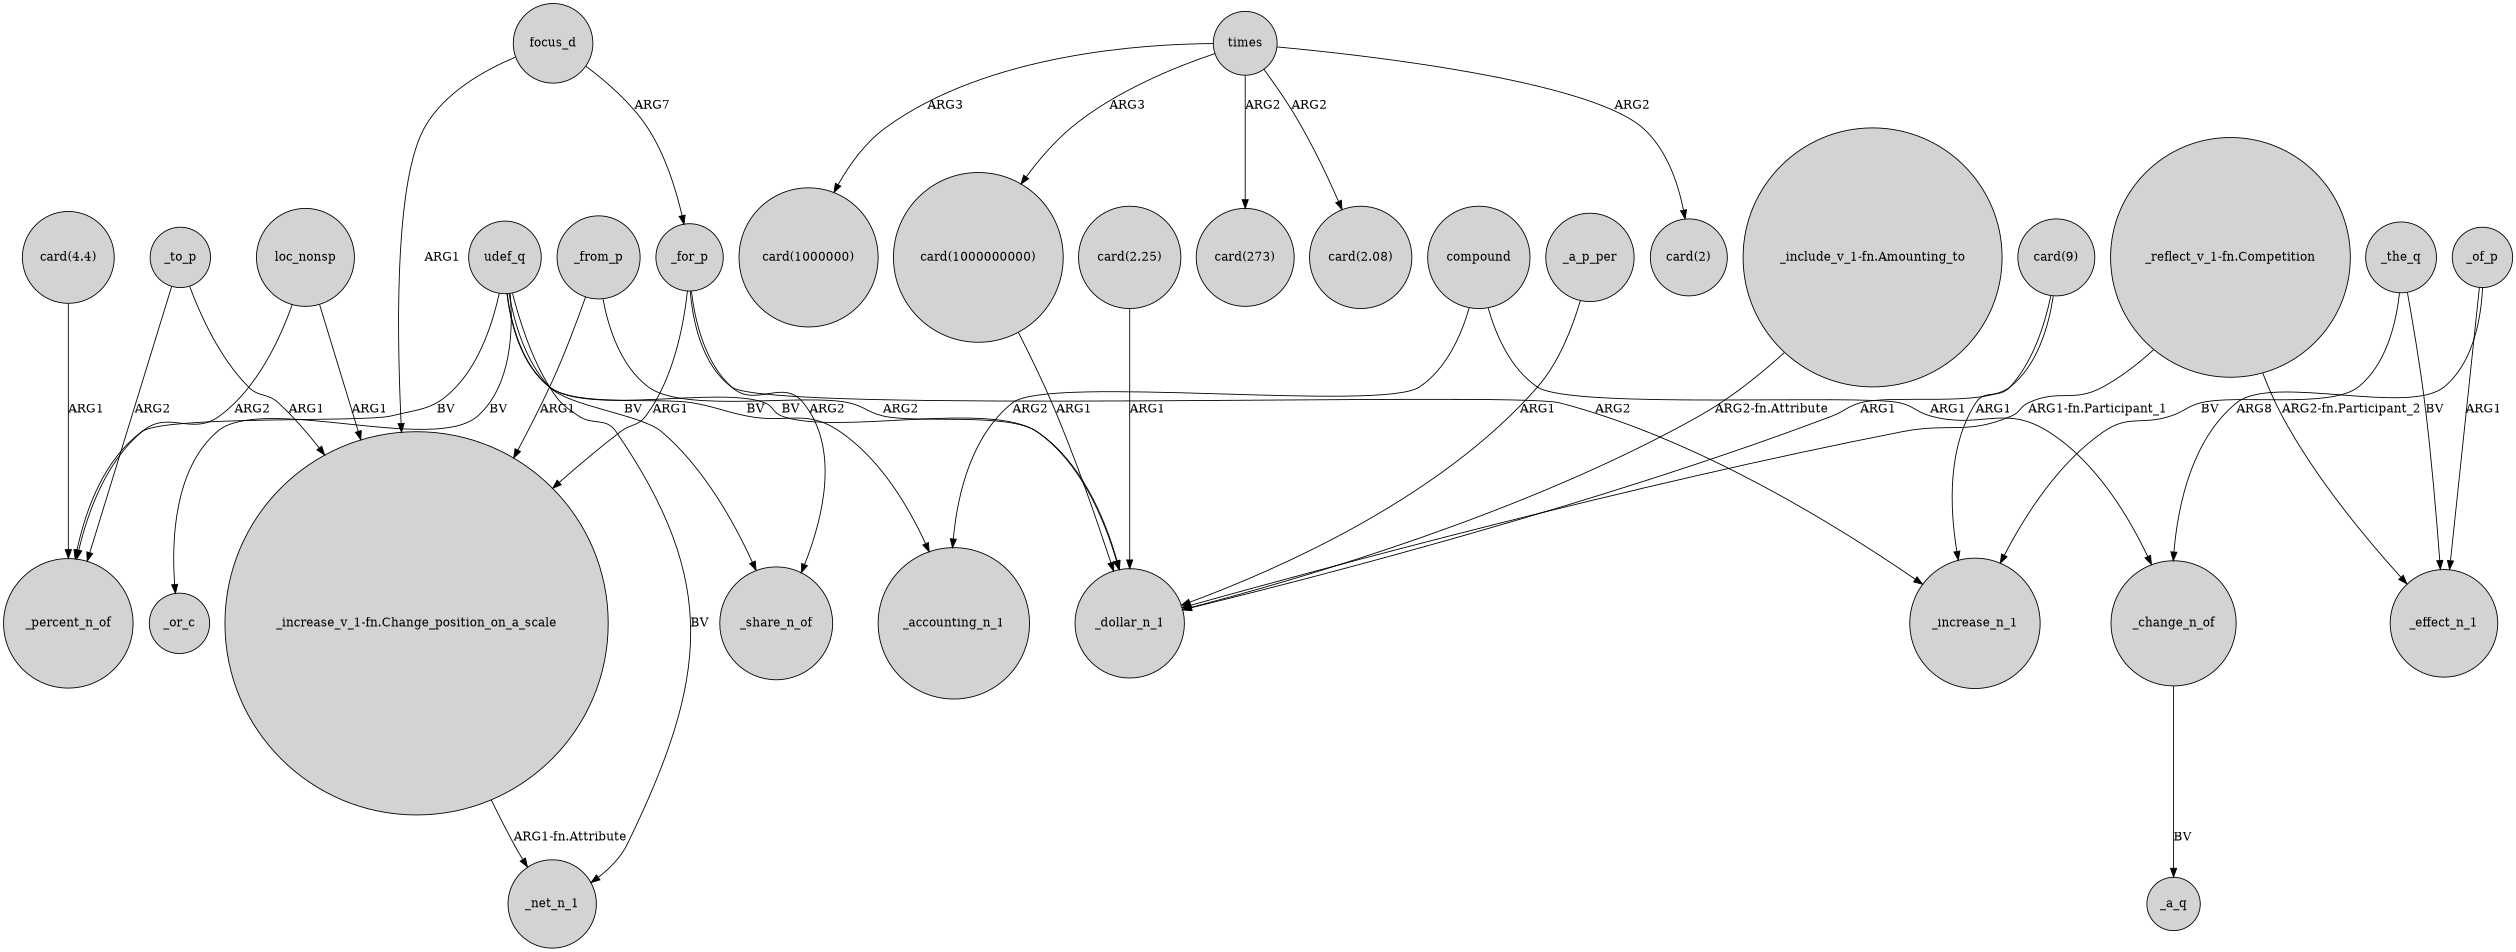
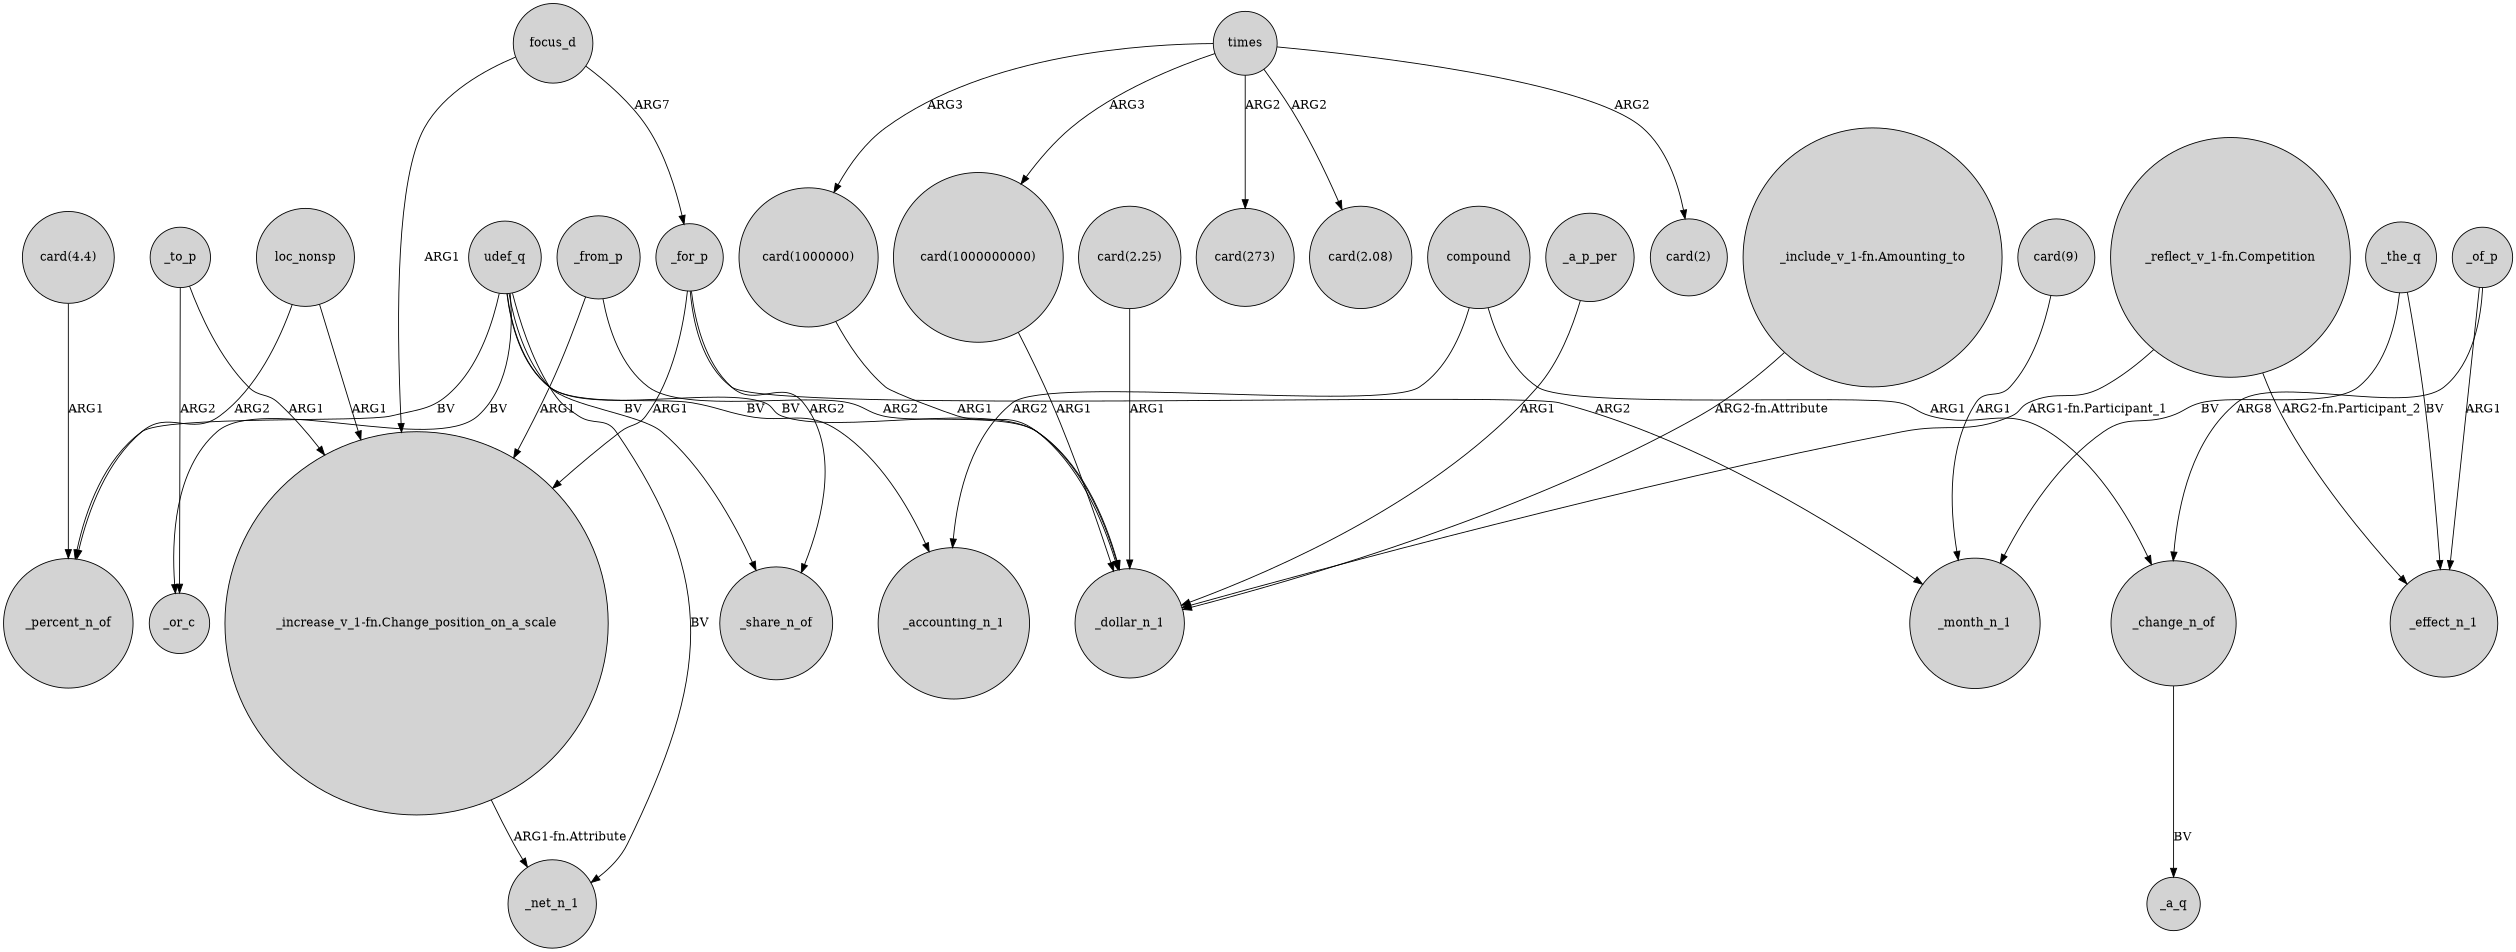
(131, 420) -> (180, 436)
(1651, 479) -> (946, 412)
(1975, 623) -> (1975, 623)
